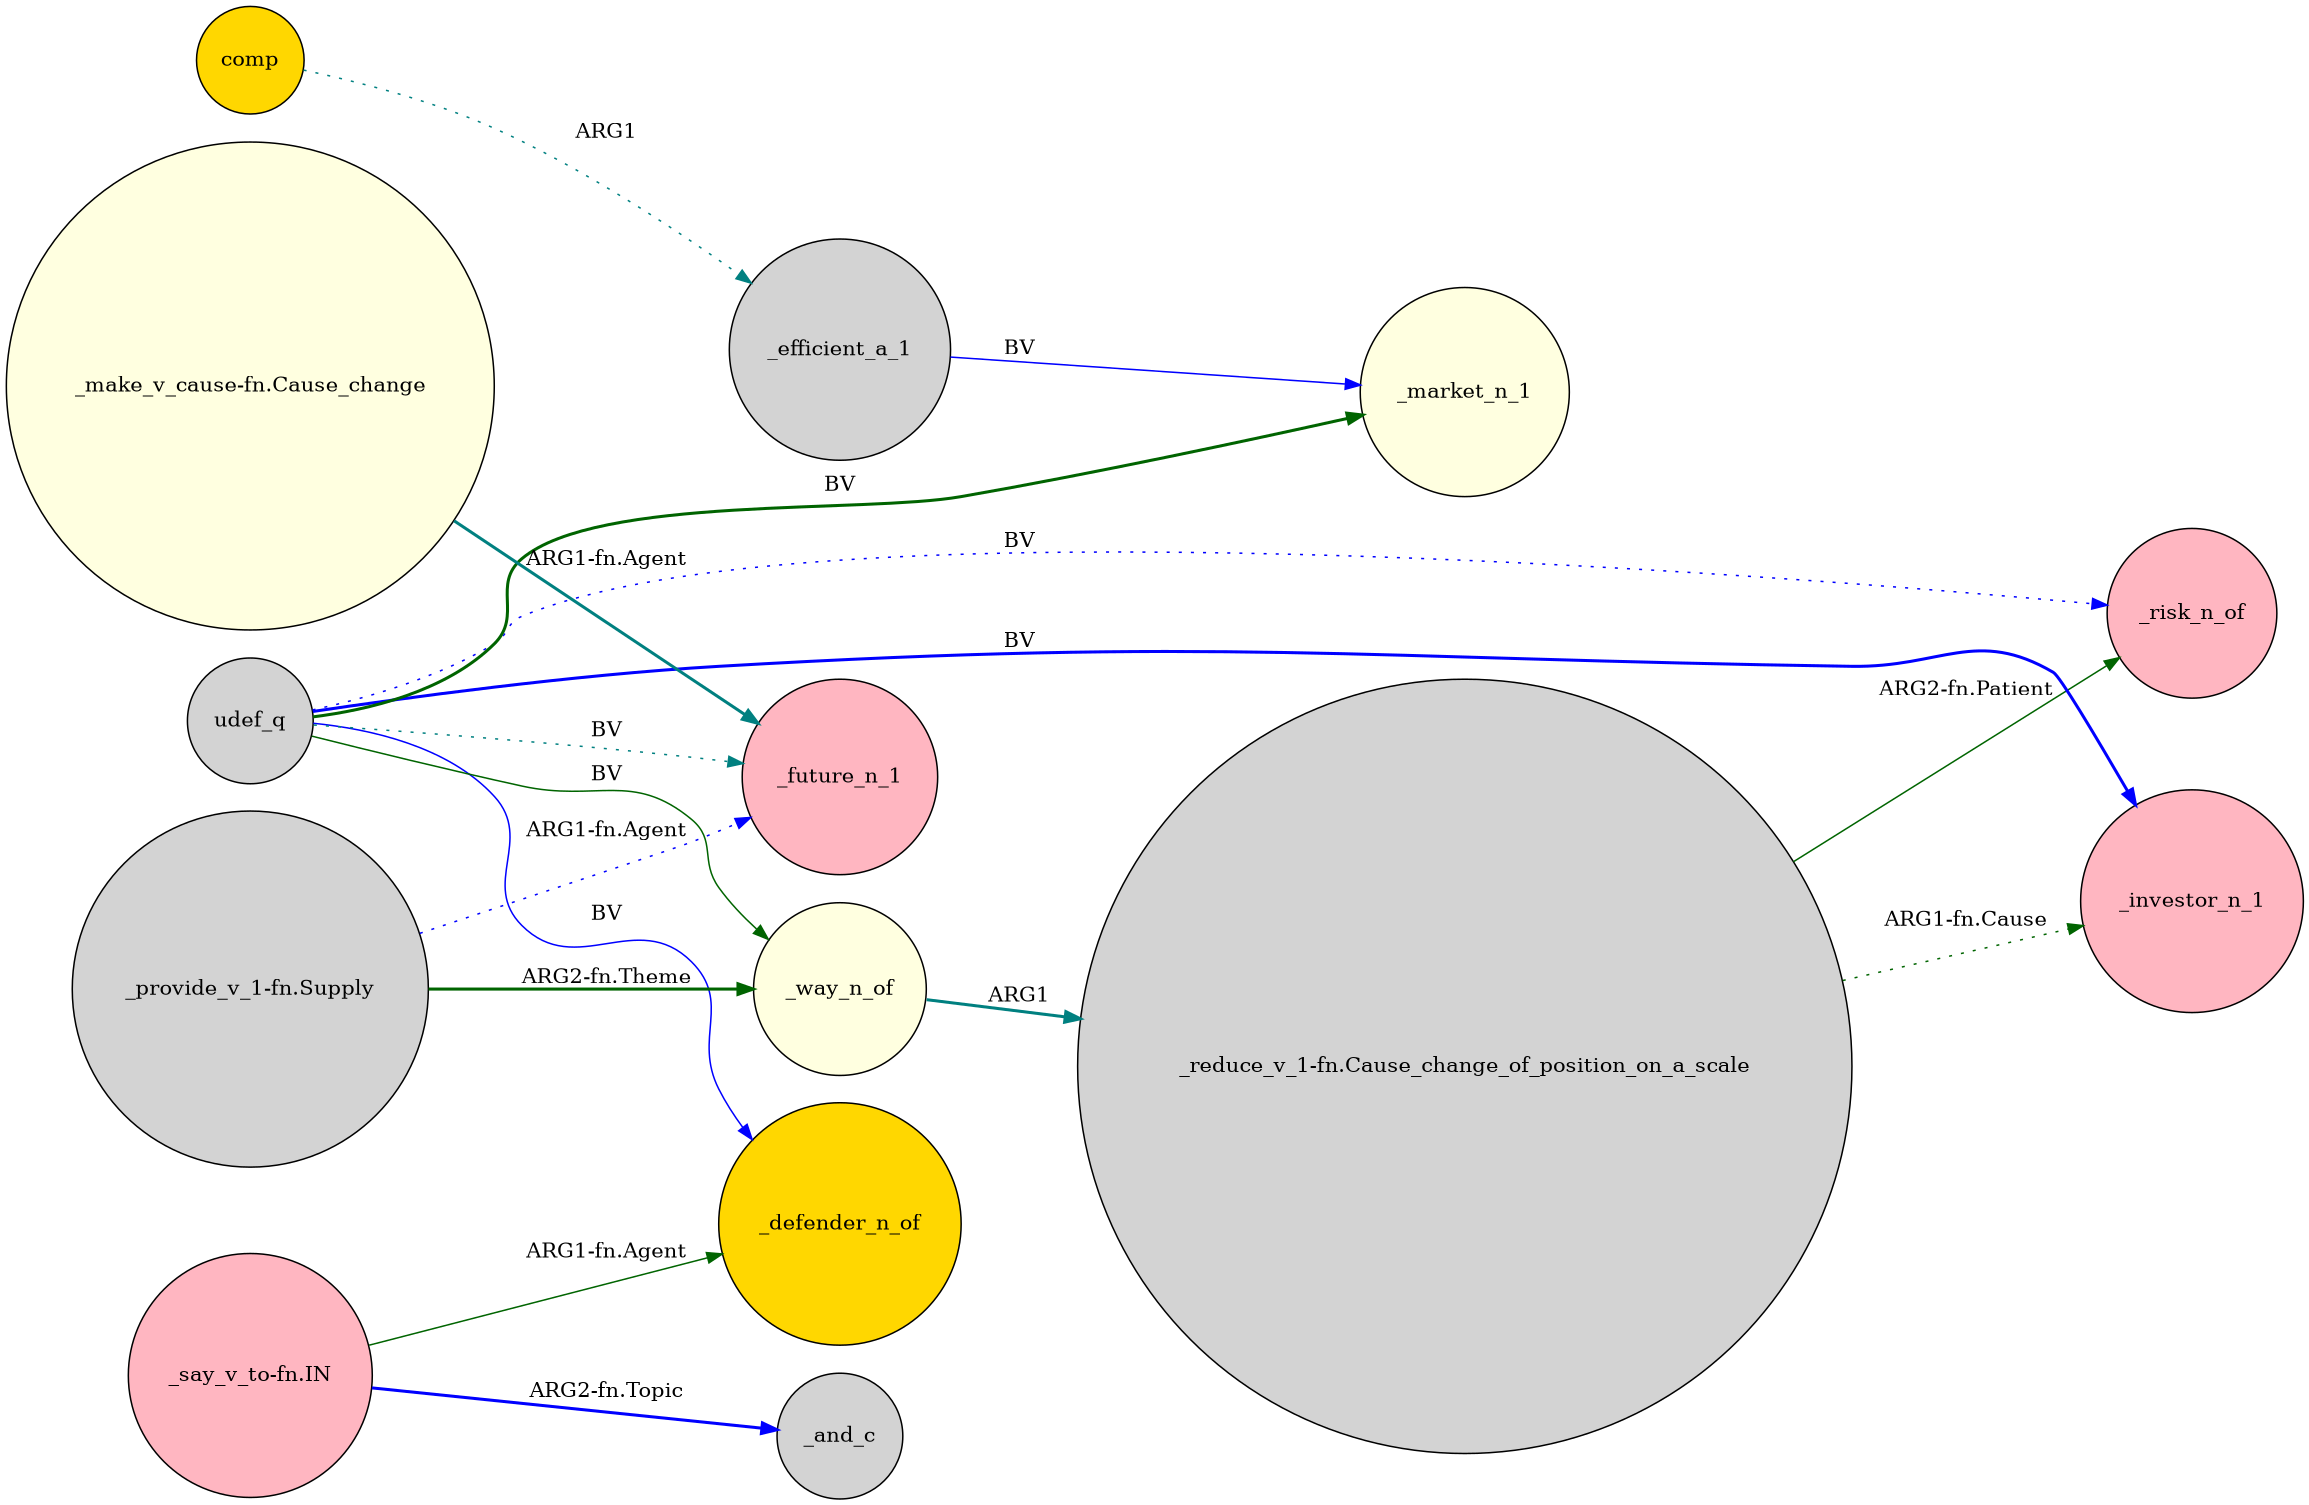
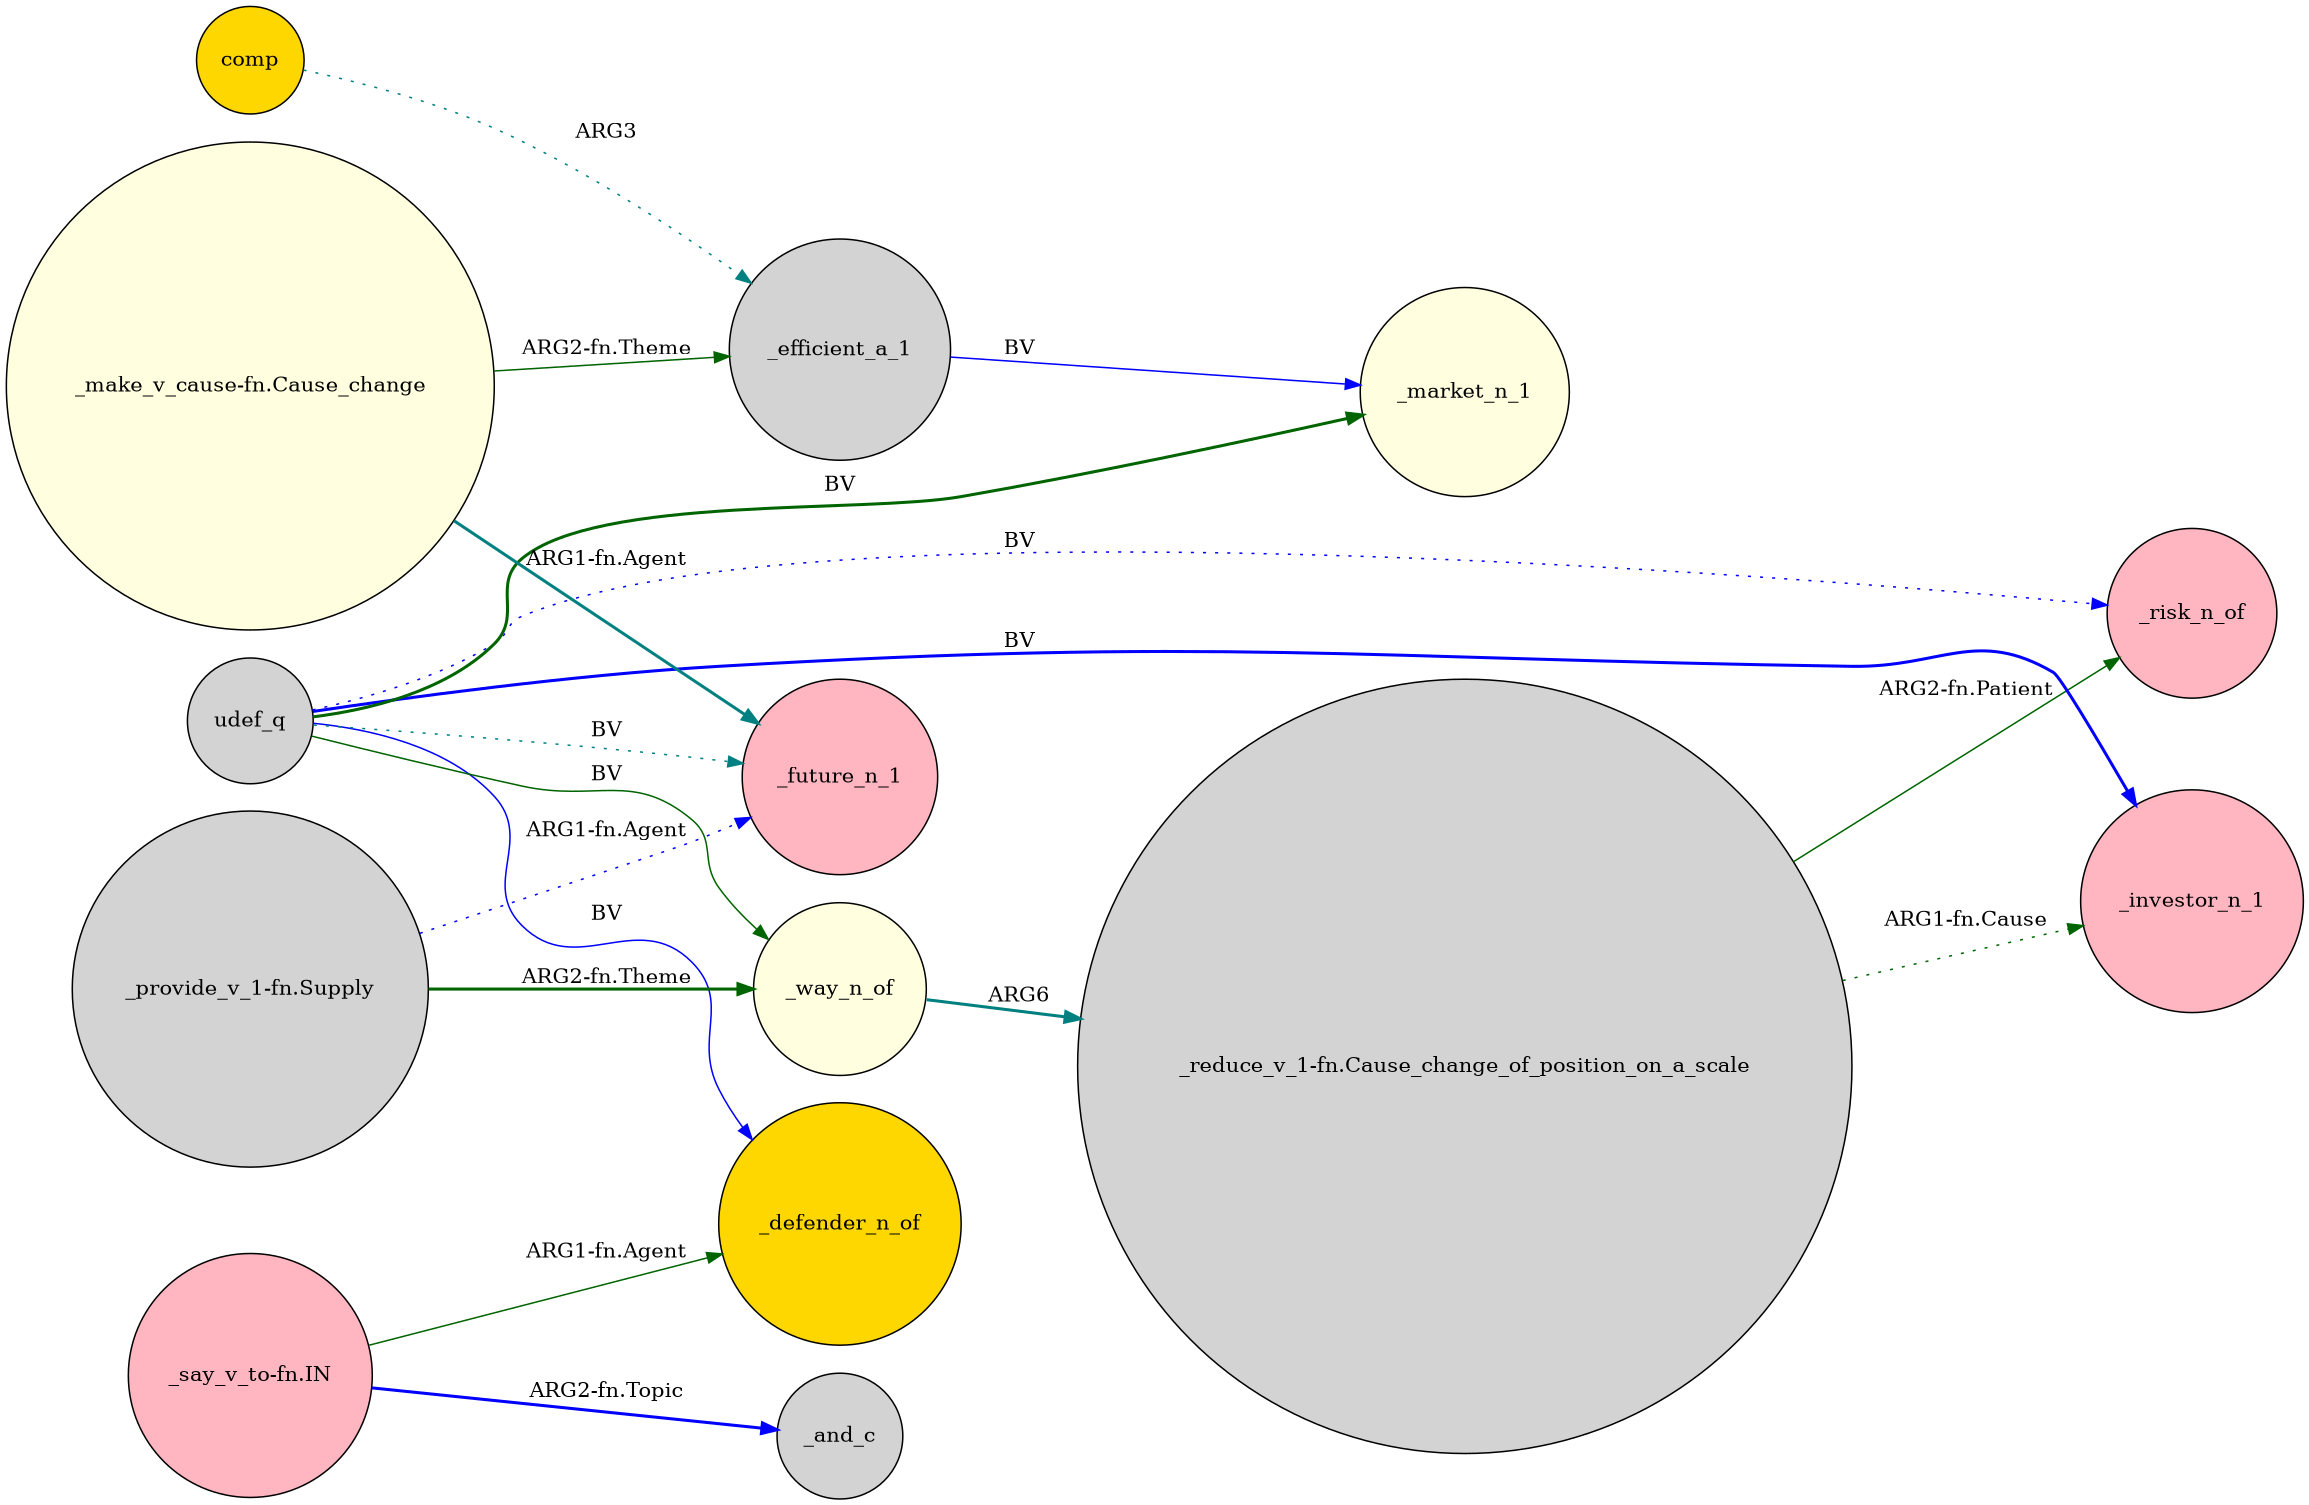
(607, 132) -> (607, 132)
none -> (604, 364)
(1019, 996) -> (1019, 996)
